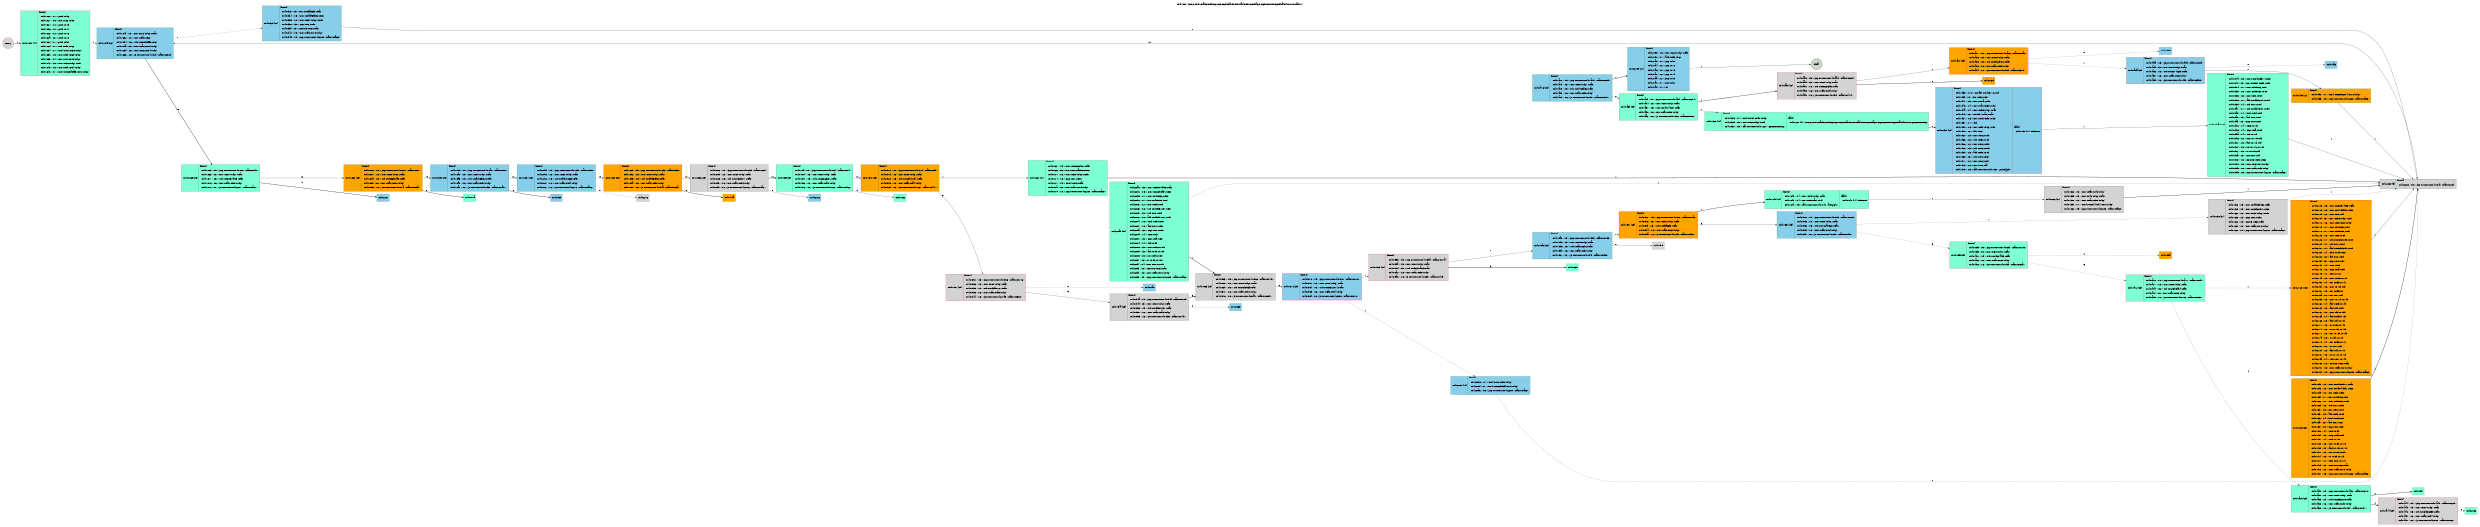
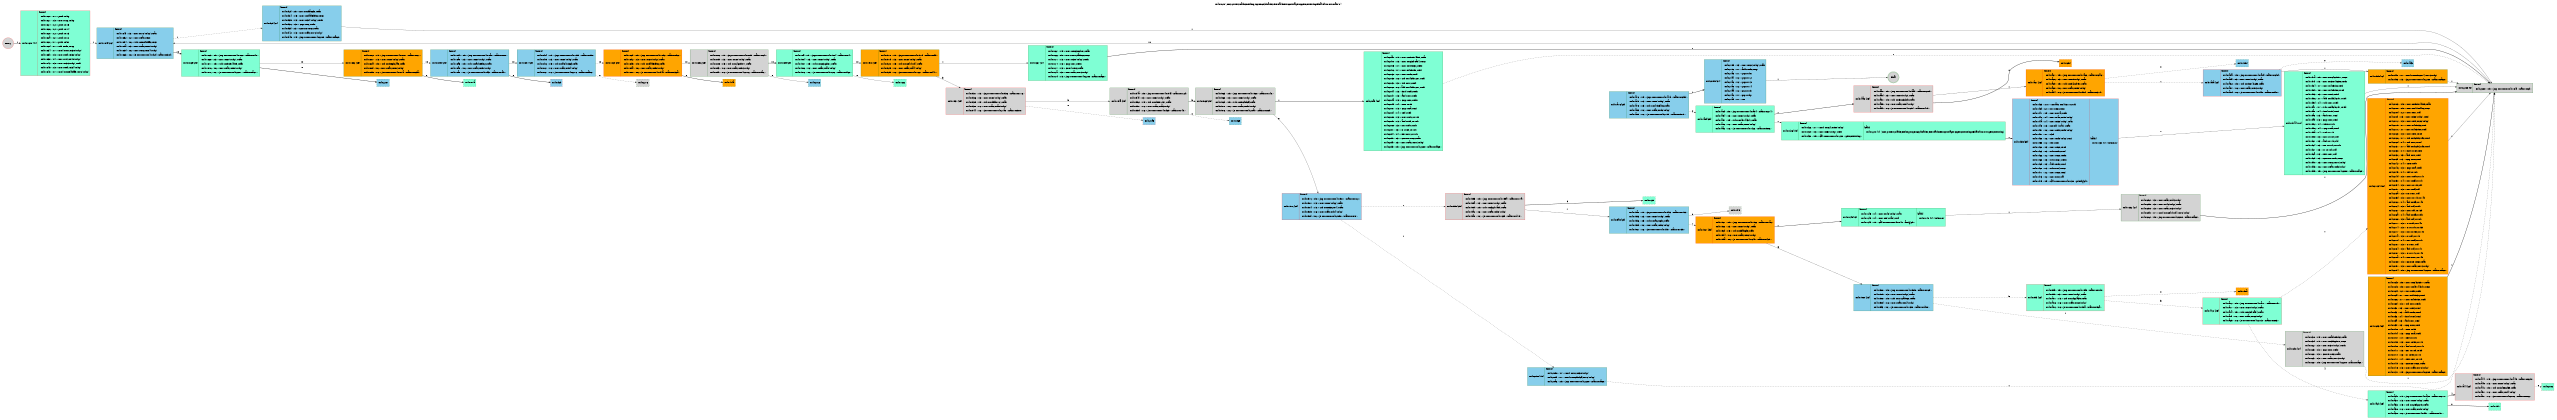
(1201, 265) -> (1319, 101)
